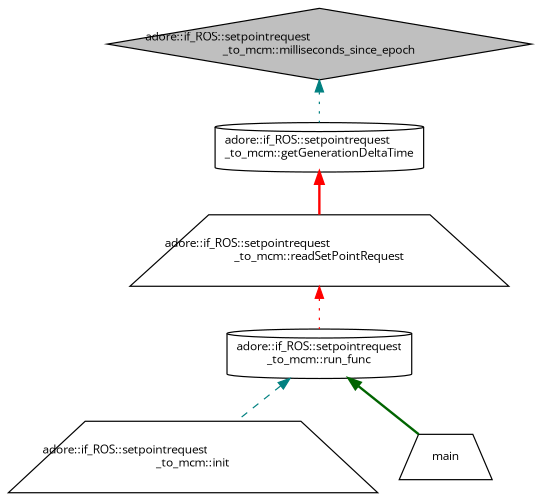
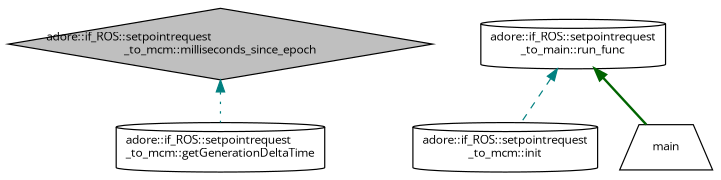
(319, 251) -> none
(319, 354) -> (573, 44)
(193, 457) -> (505, 147)
